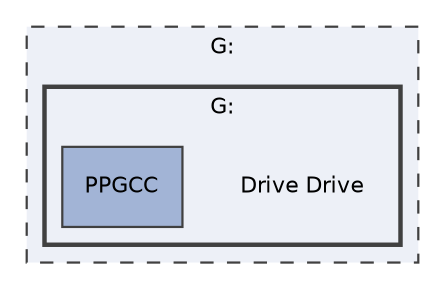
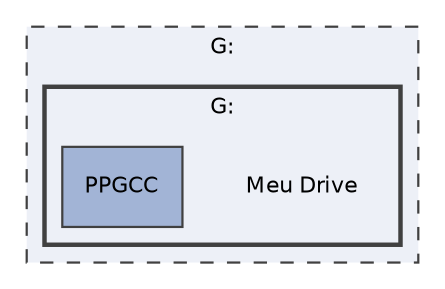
(303, 187) -> (303, 187)
